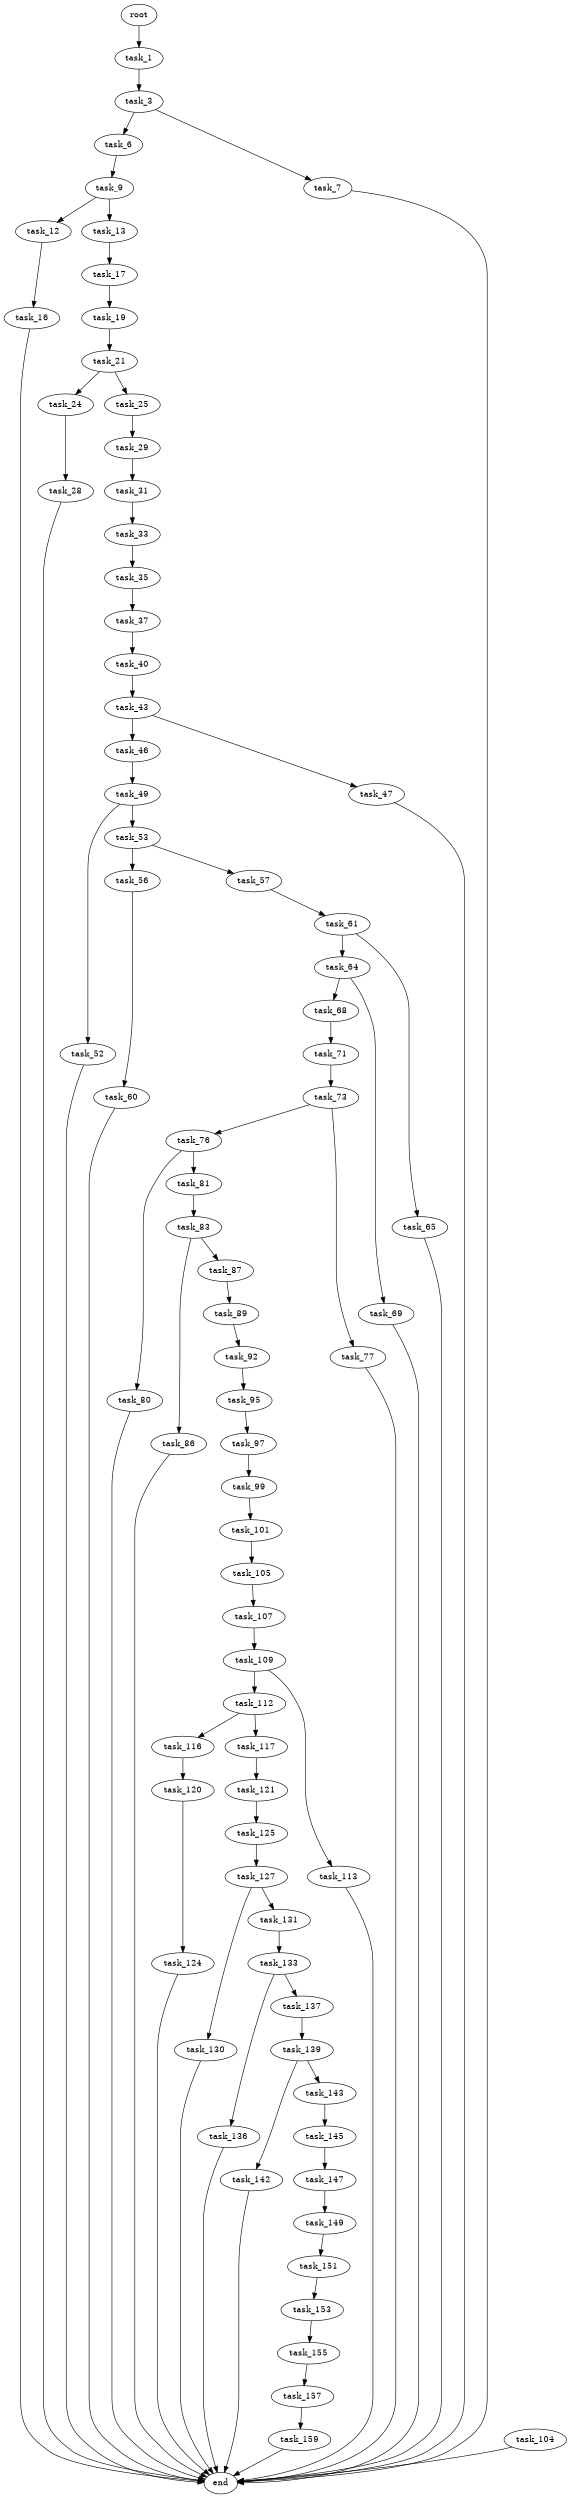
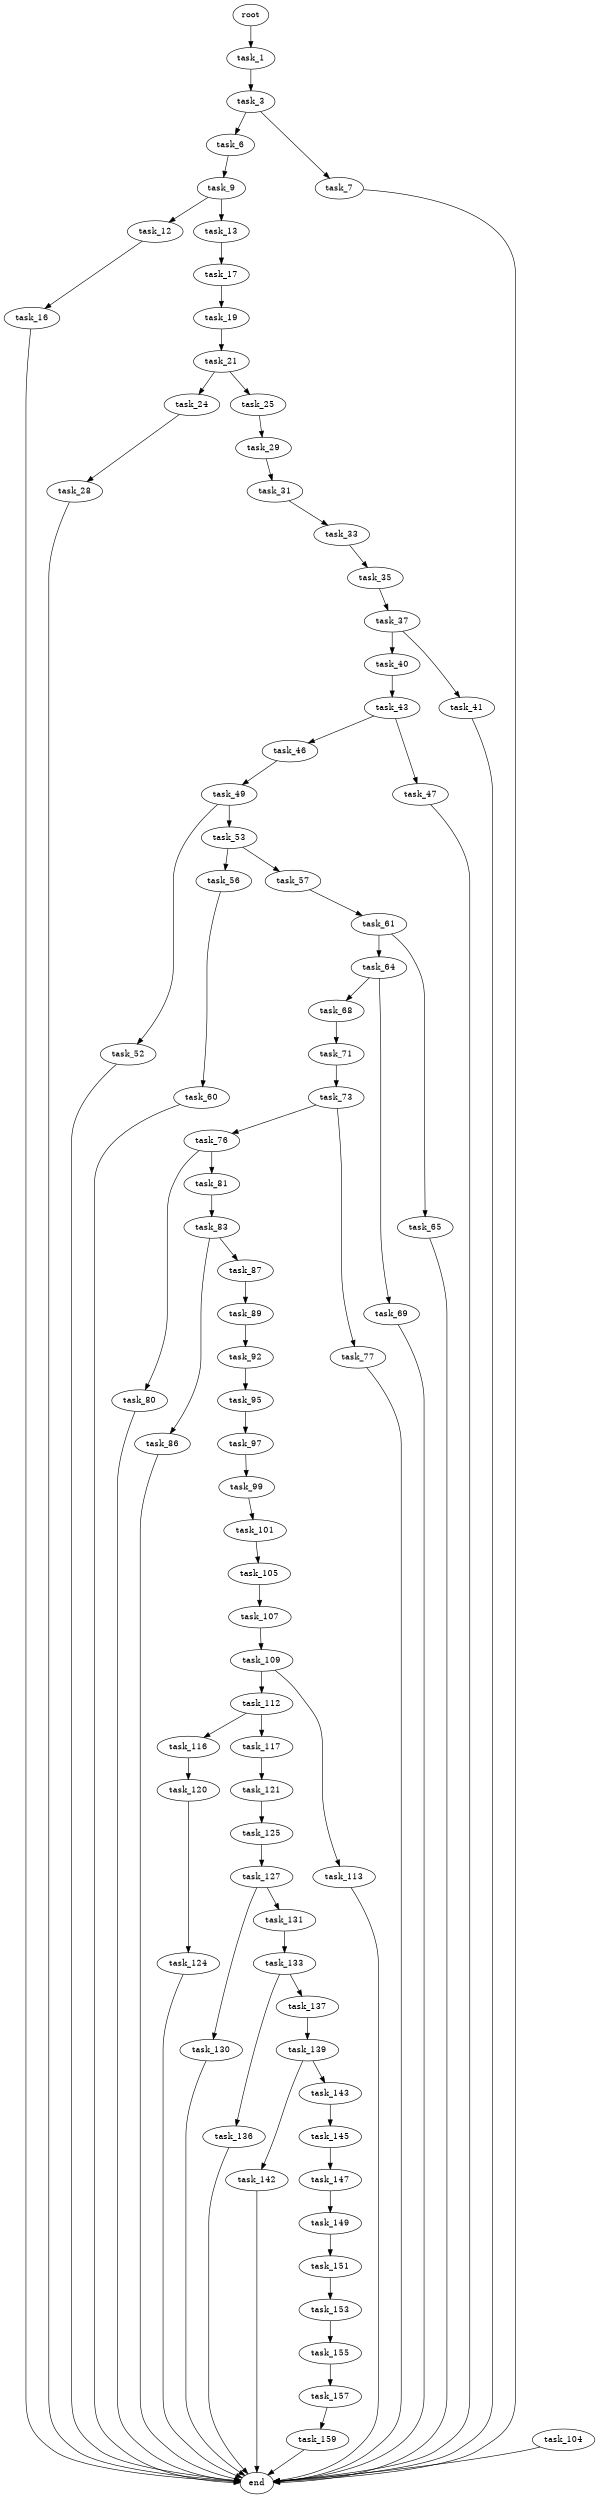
none -> (467, 708)
